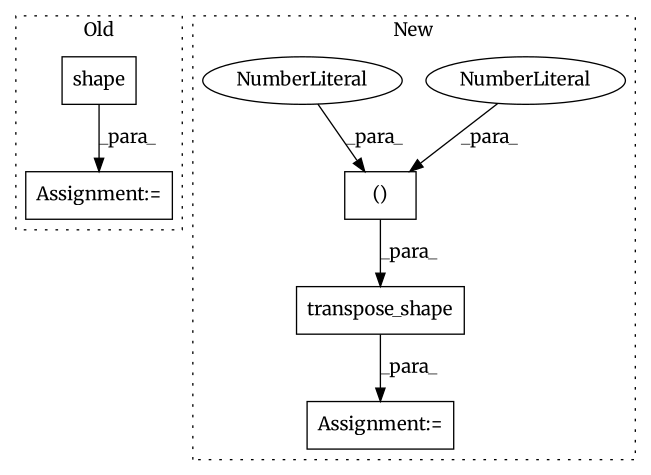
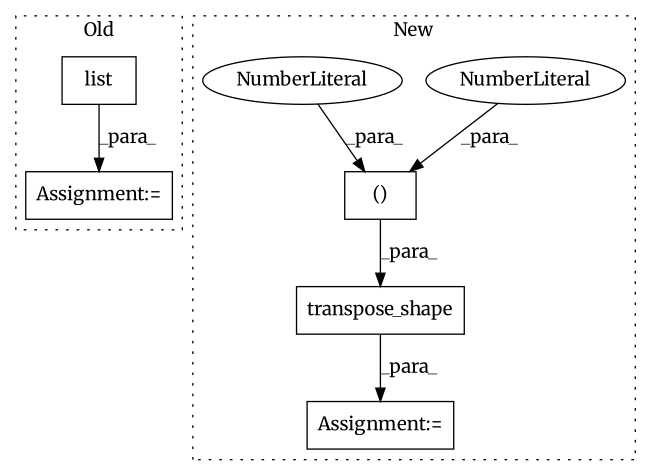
(99, 81) -> (99, 81)
